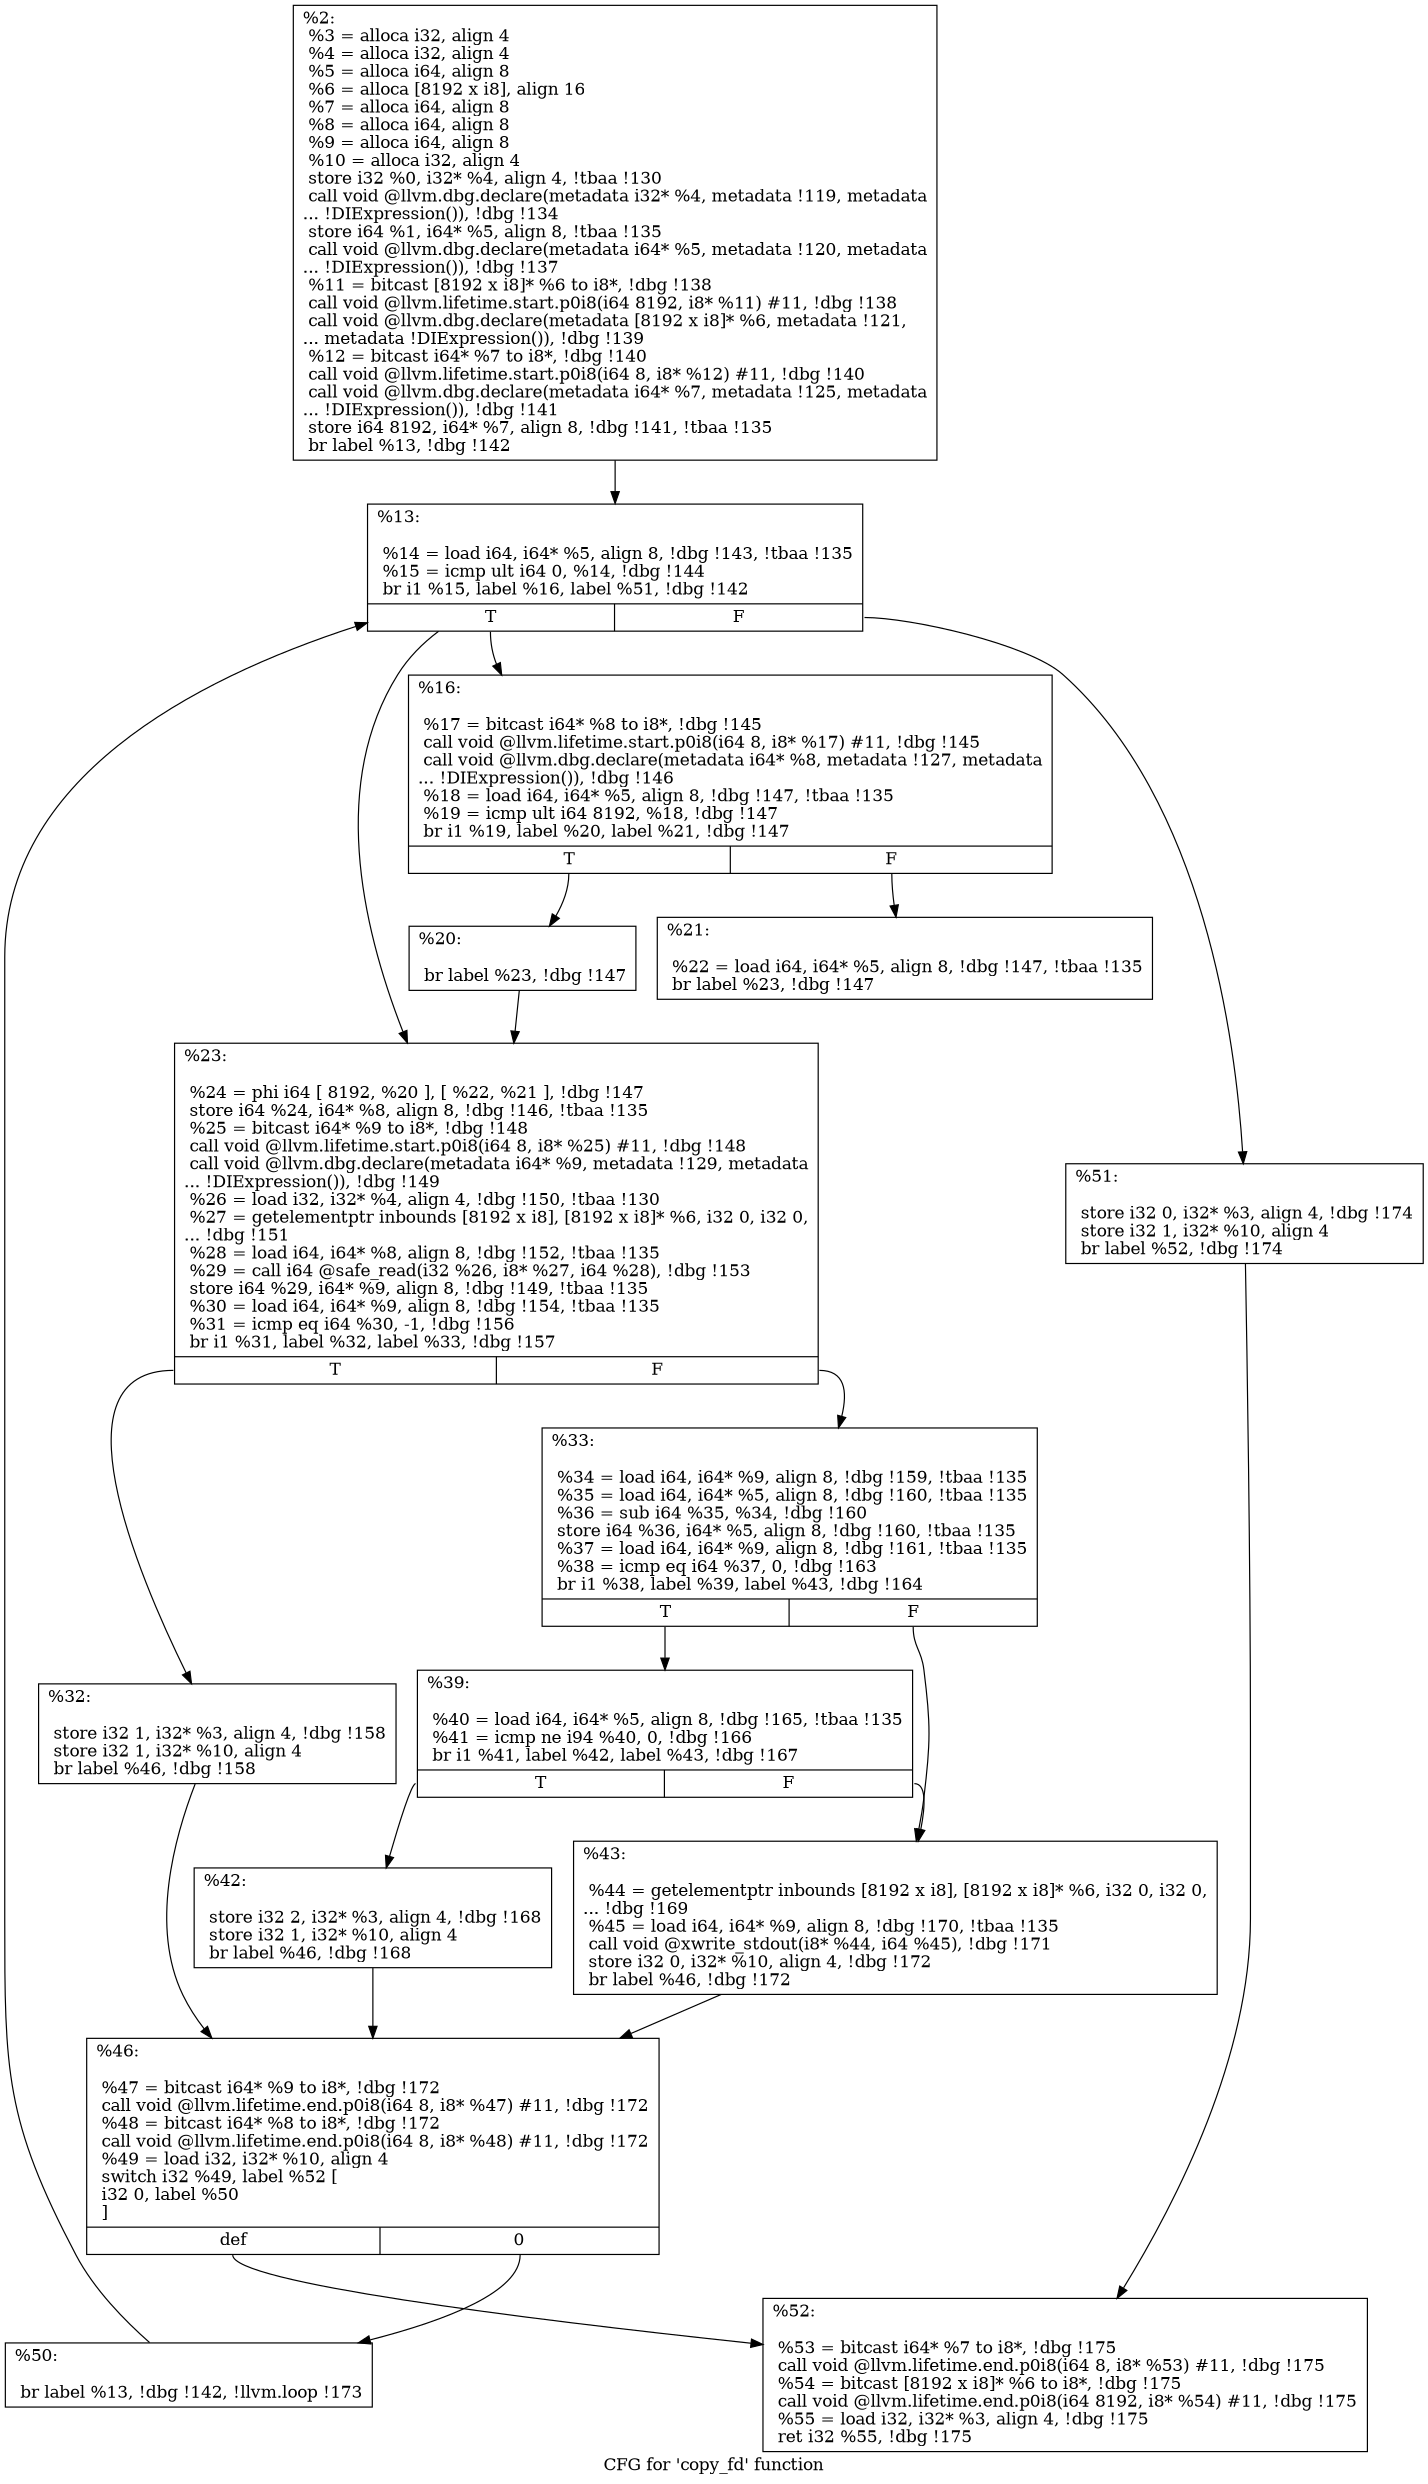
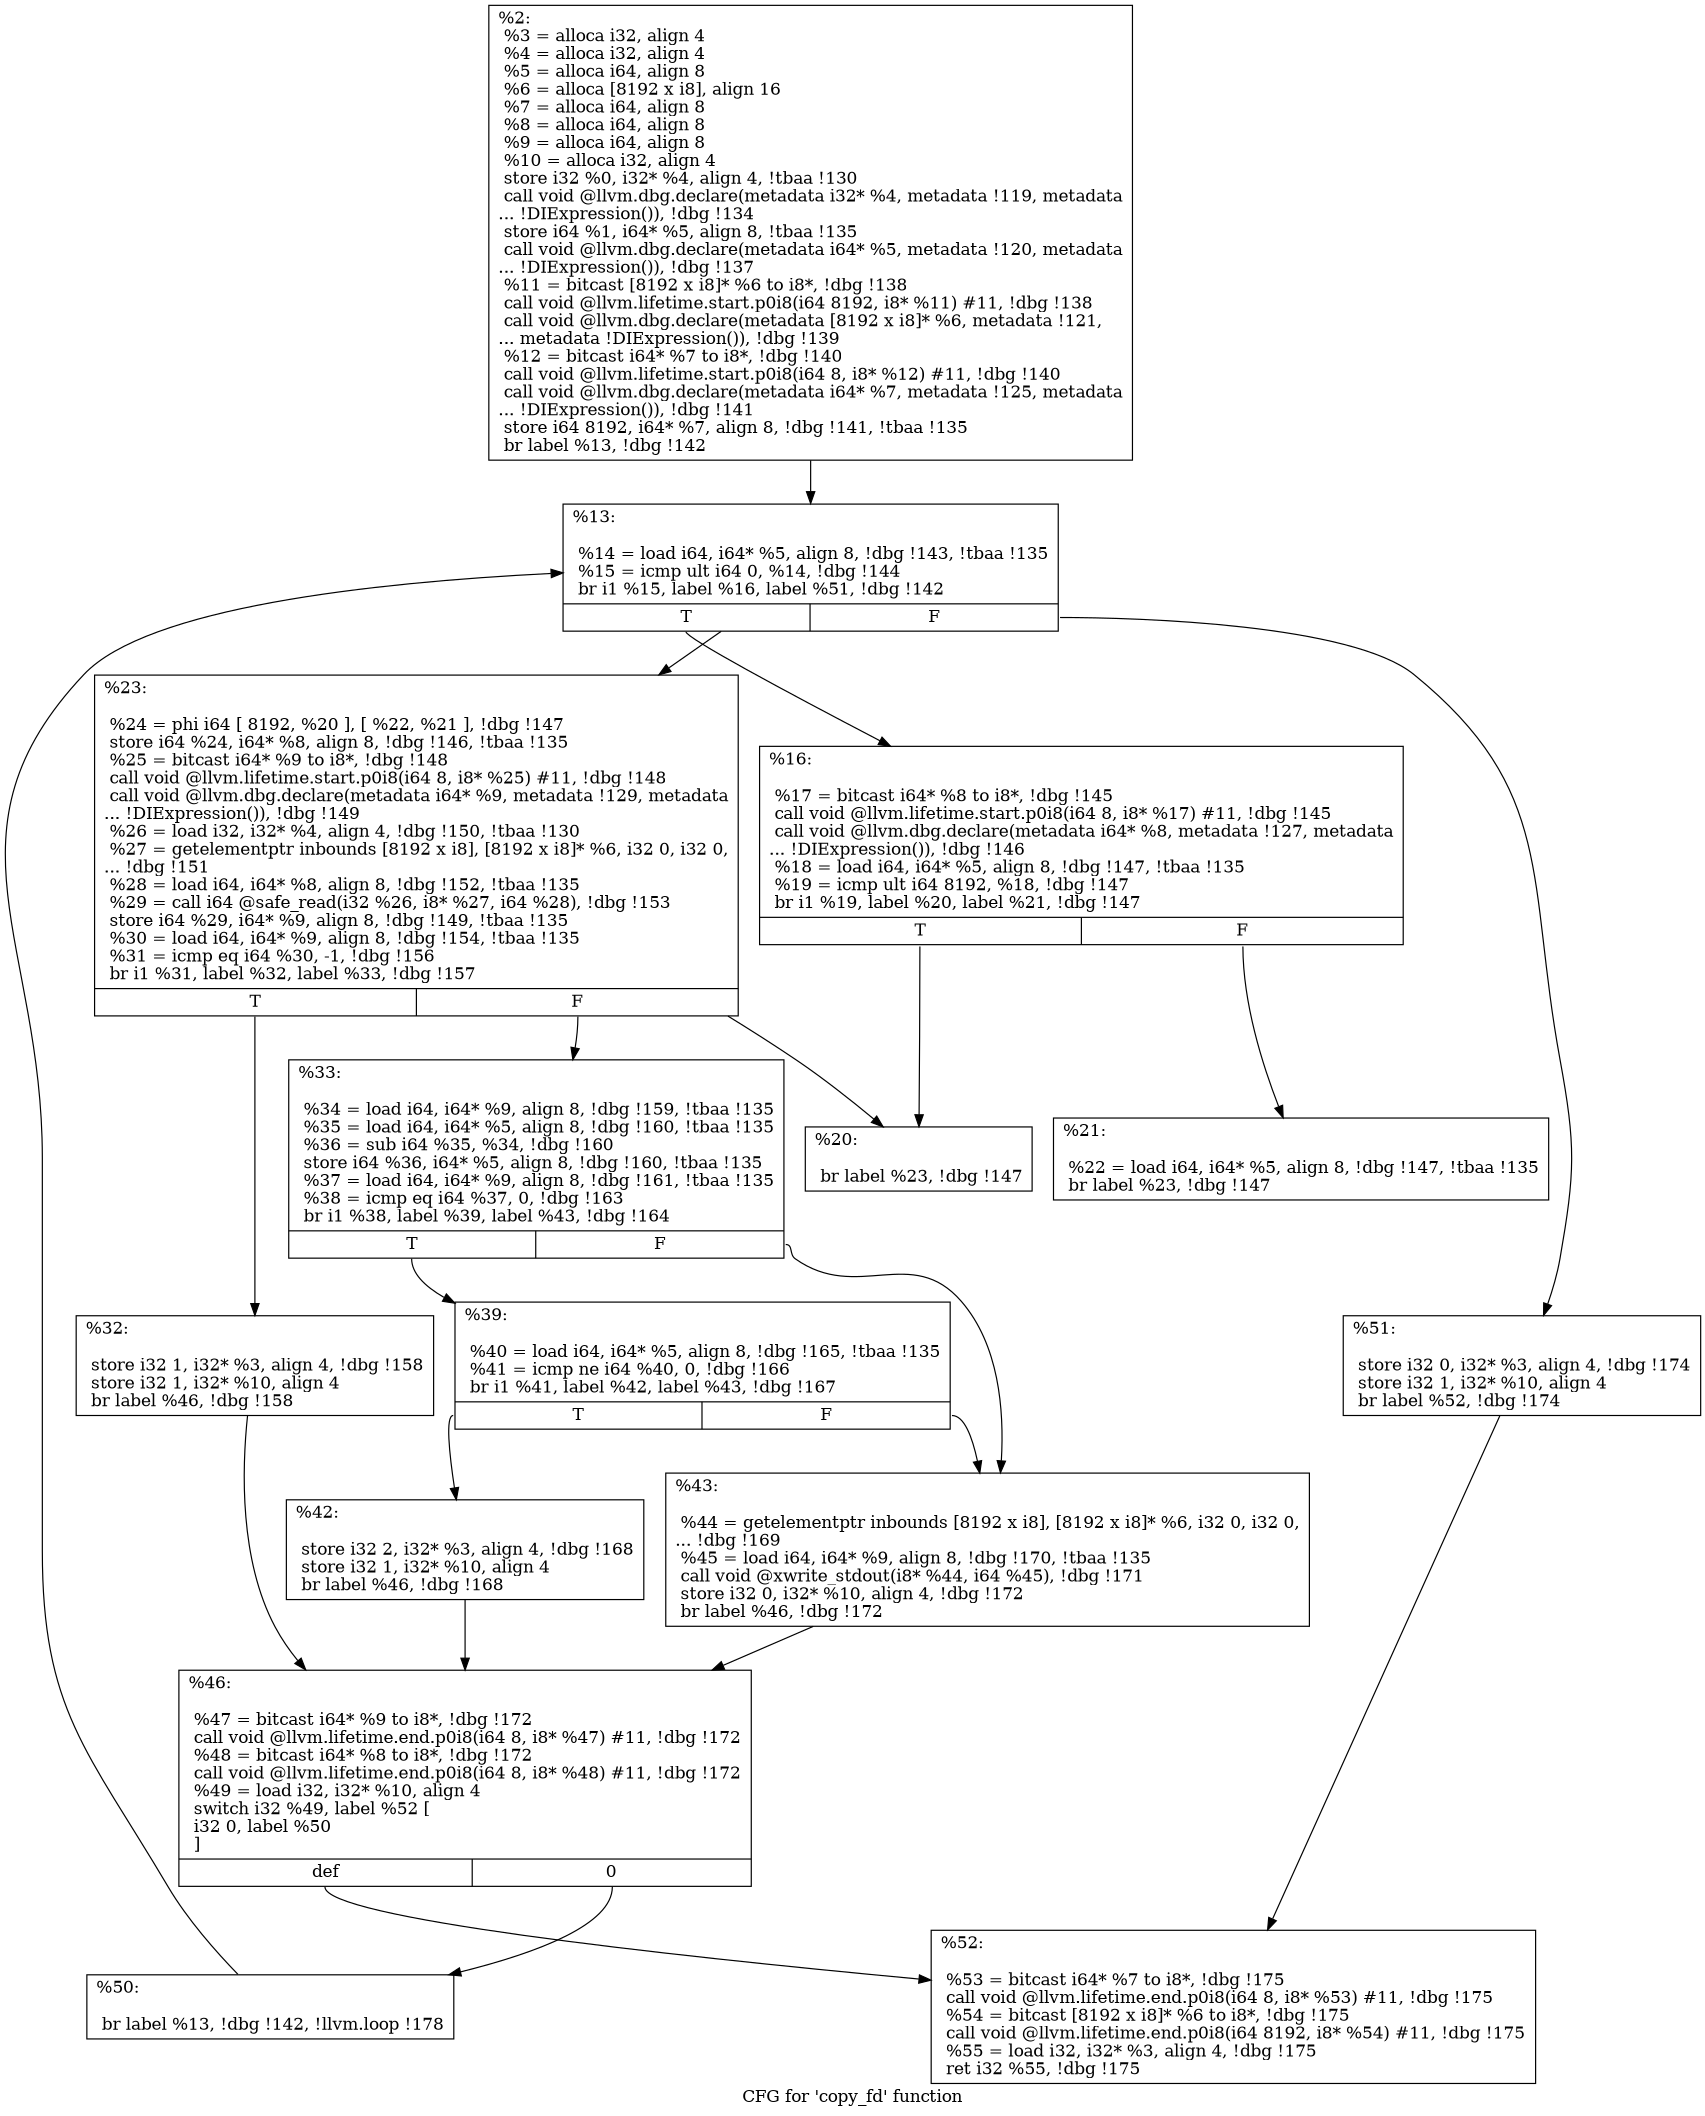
(517, 1011) -> (803, 1065)
(590, 1738) -> (627, 1370)
(189, 2393) -> (270, 2025)
